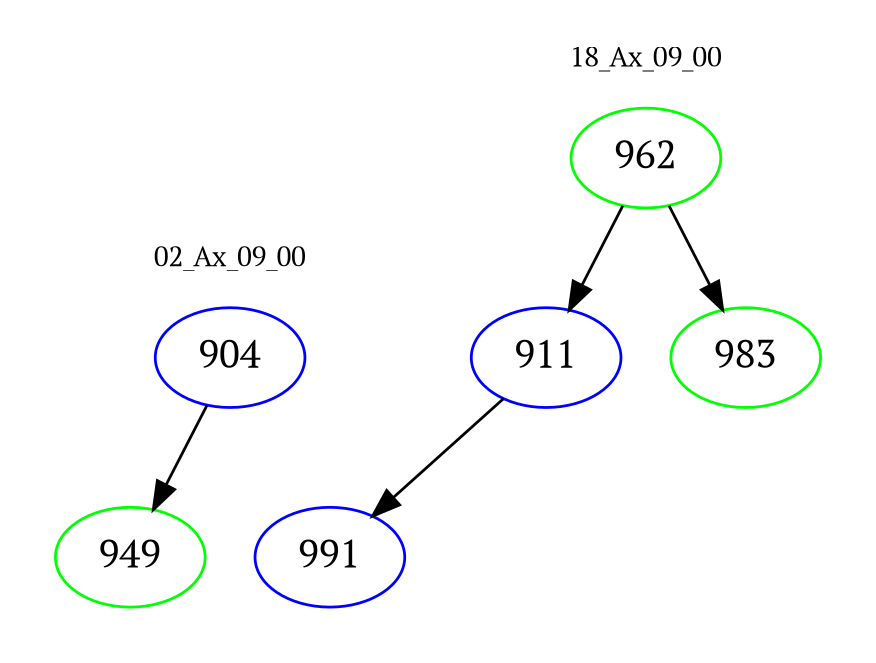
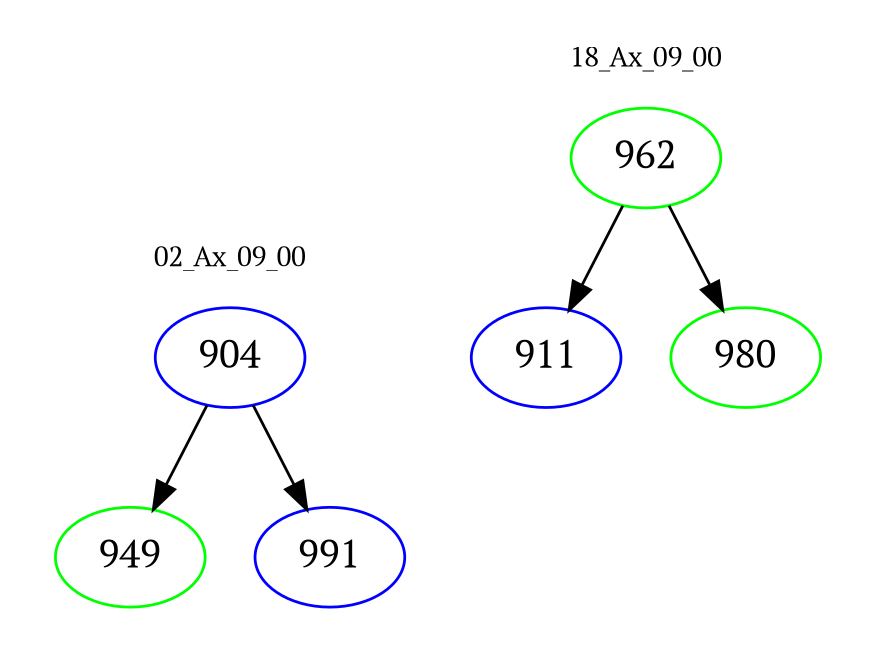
(746, 358) -> (746, 358)
(448, 448) -> (274, 445)
